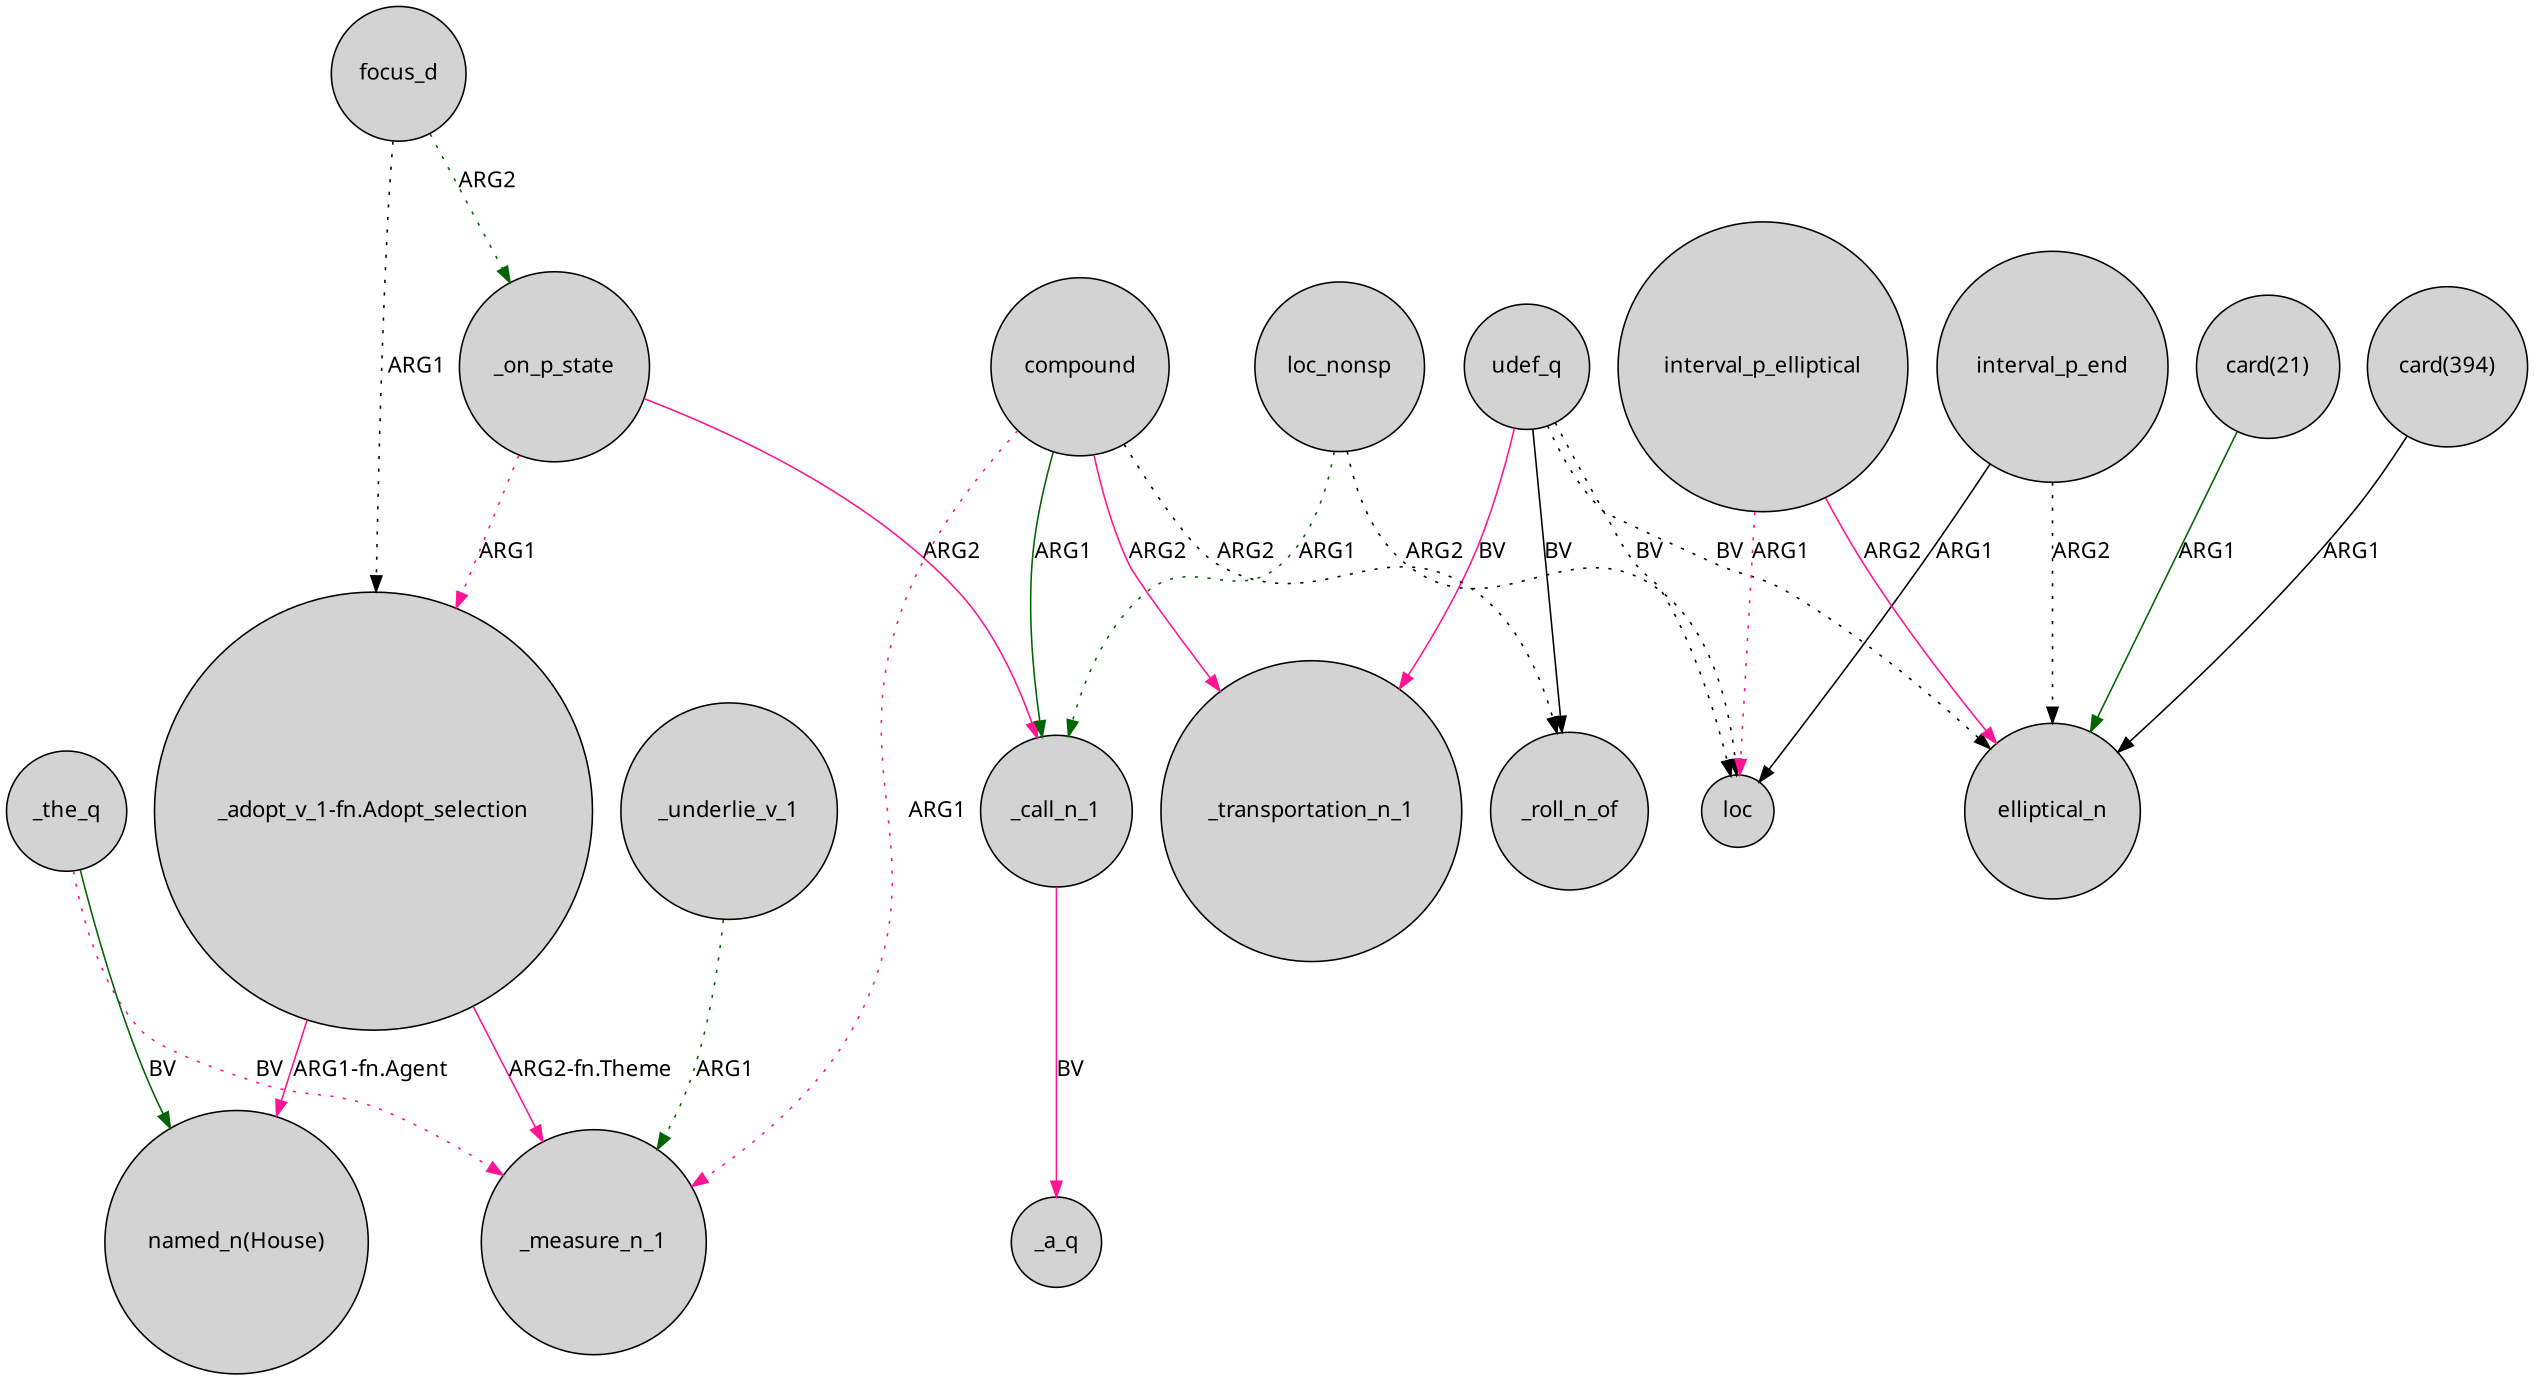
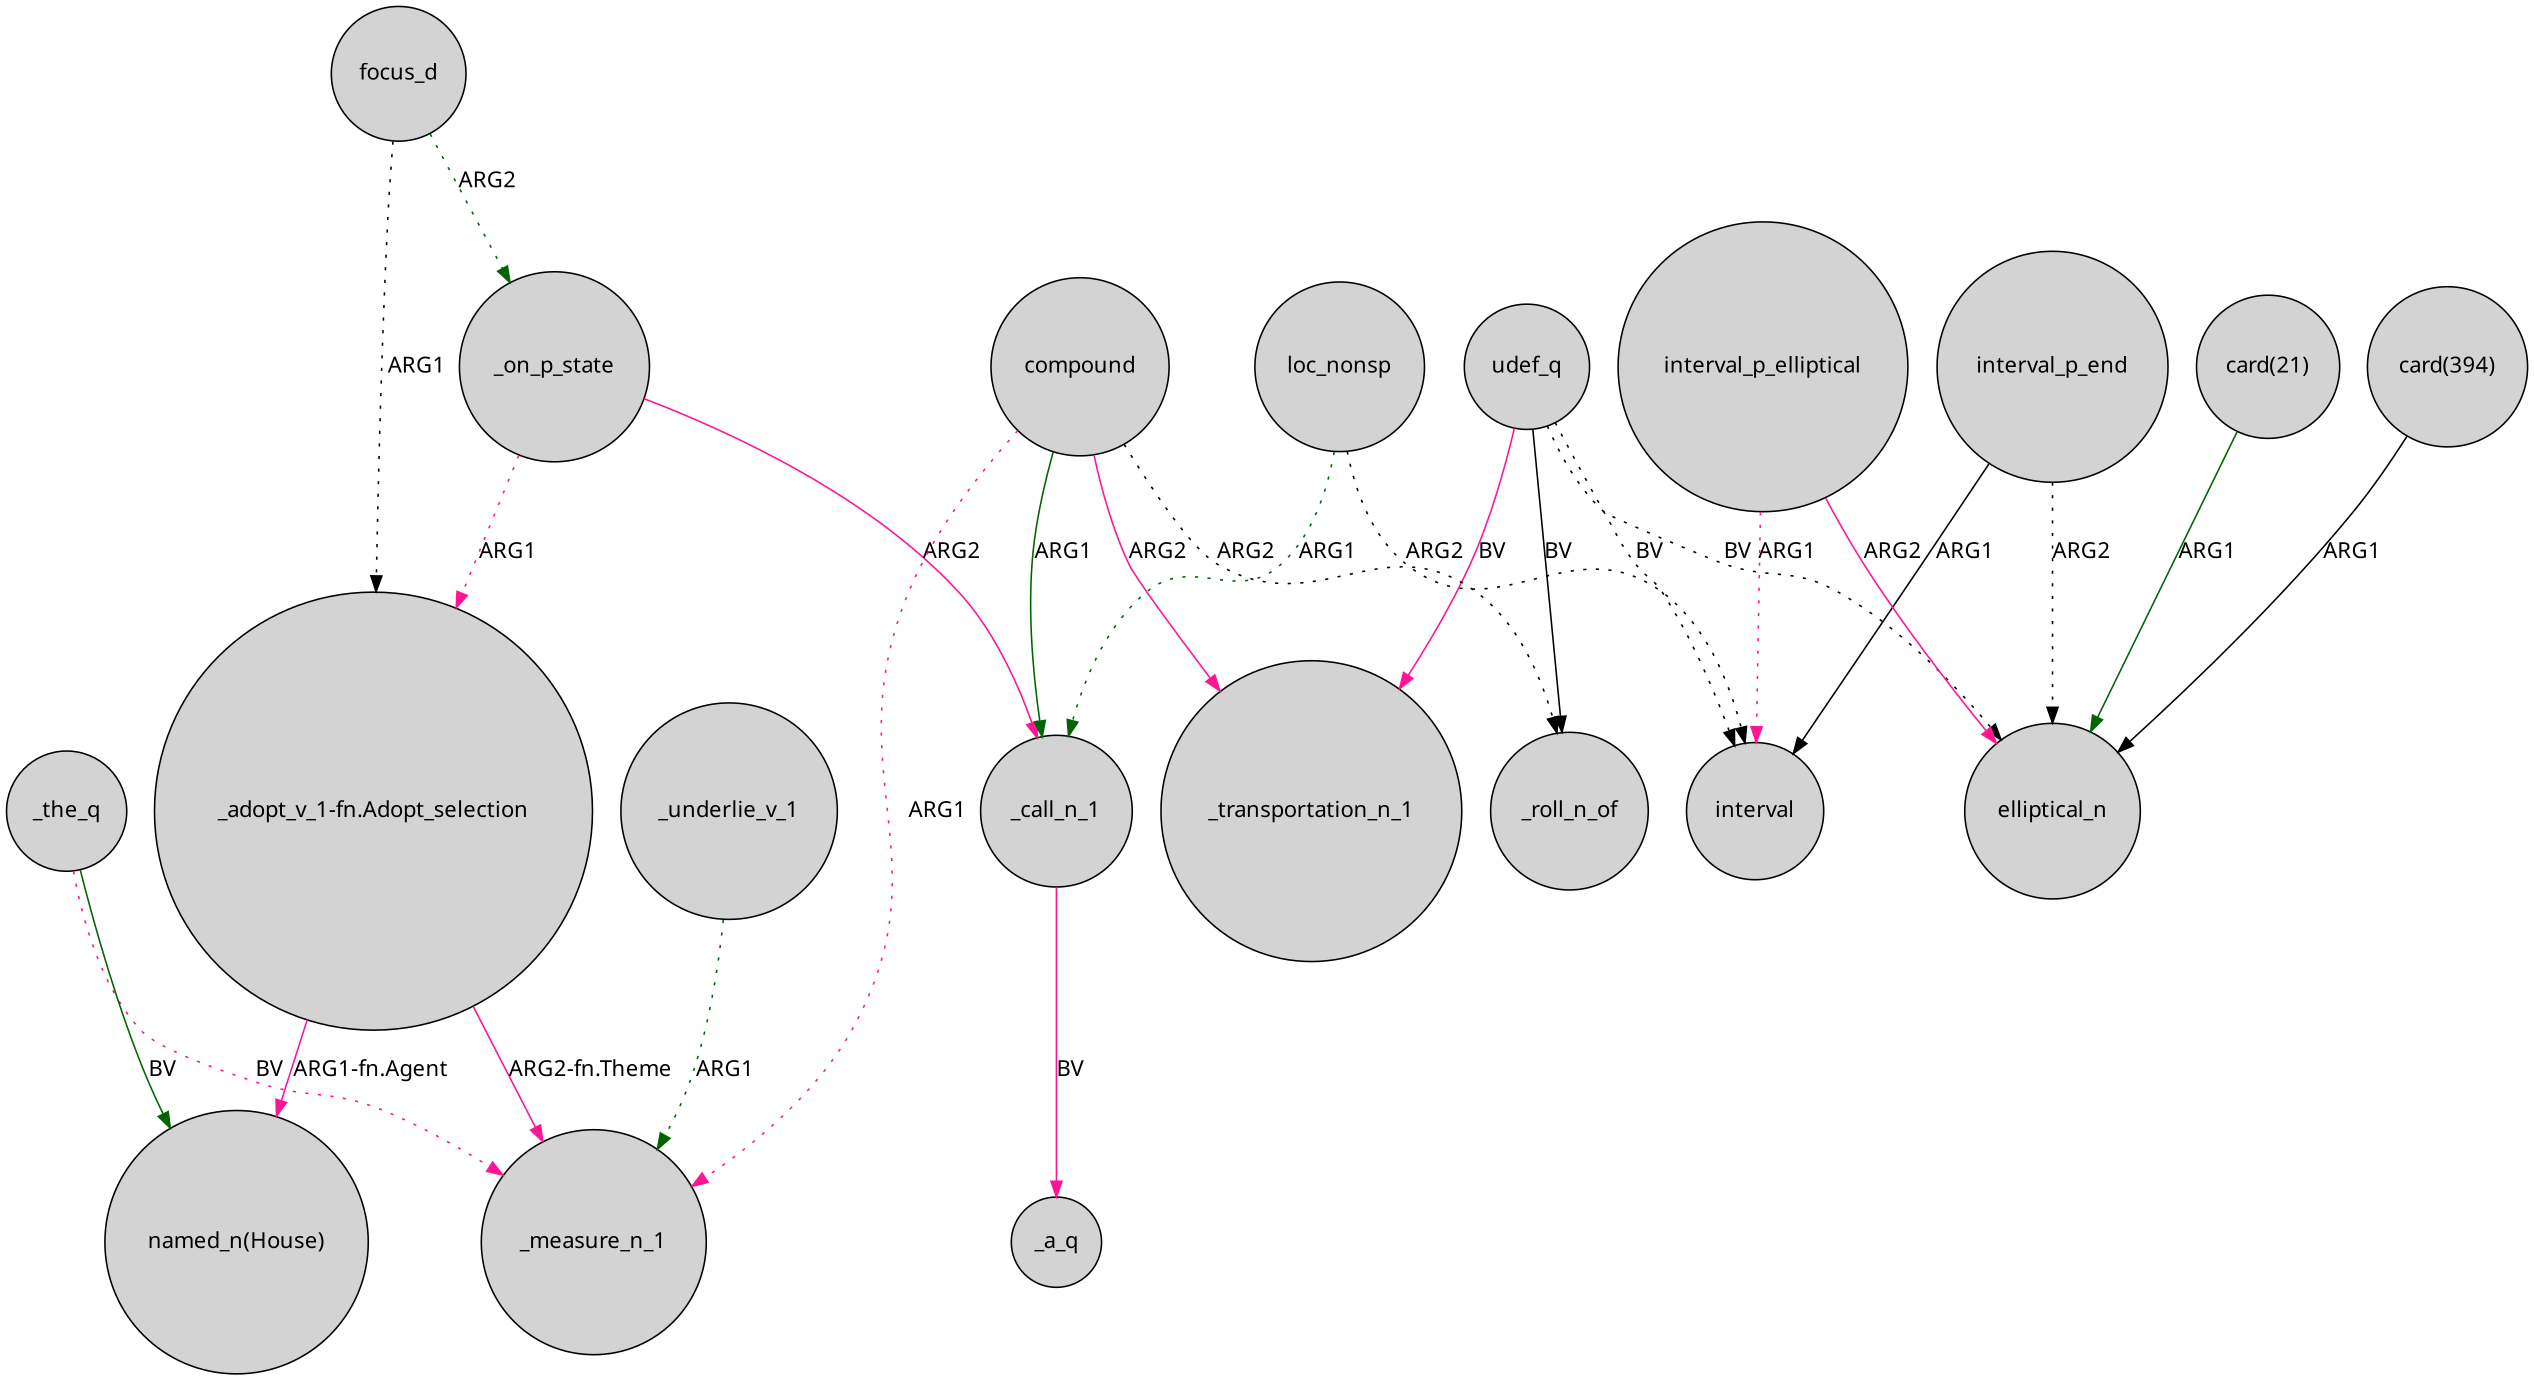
(1738, 811) -> (1755, 811)
